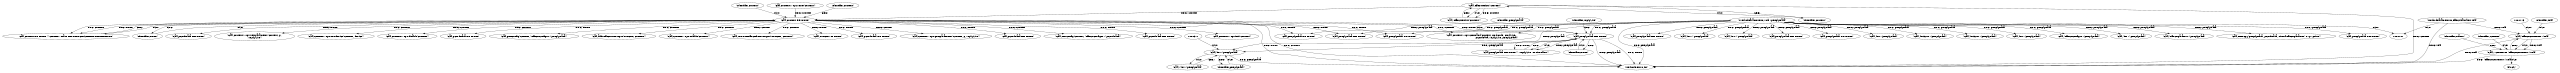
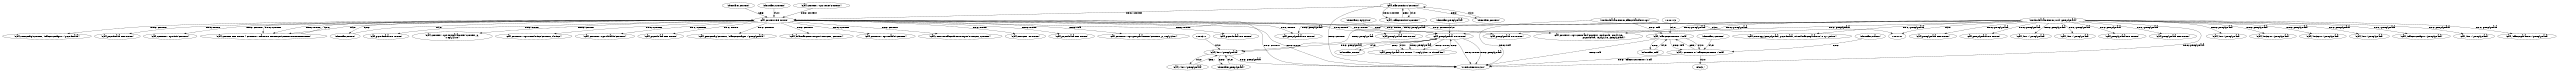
(2452, 20) -> (1625, 20)
(884, 27) -> (1075, 27)
none -> (1653, 42)
